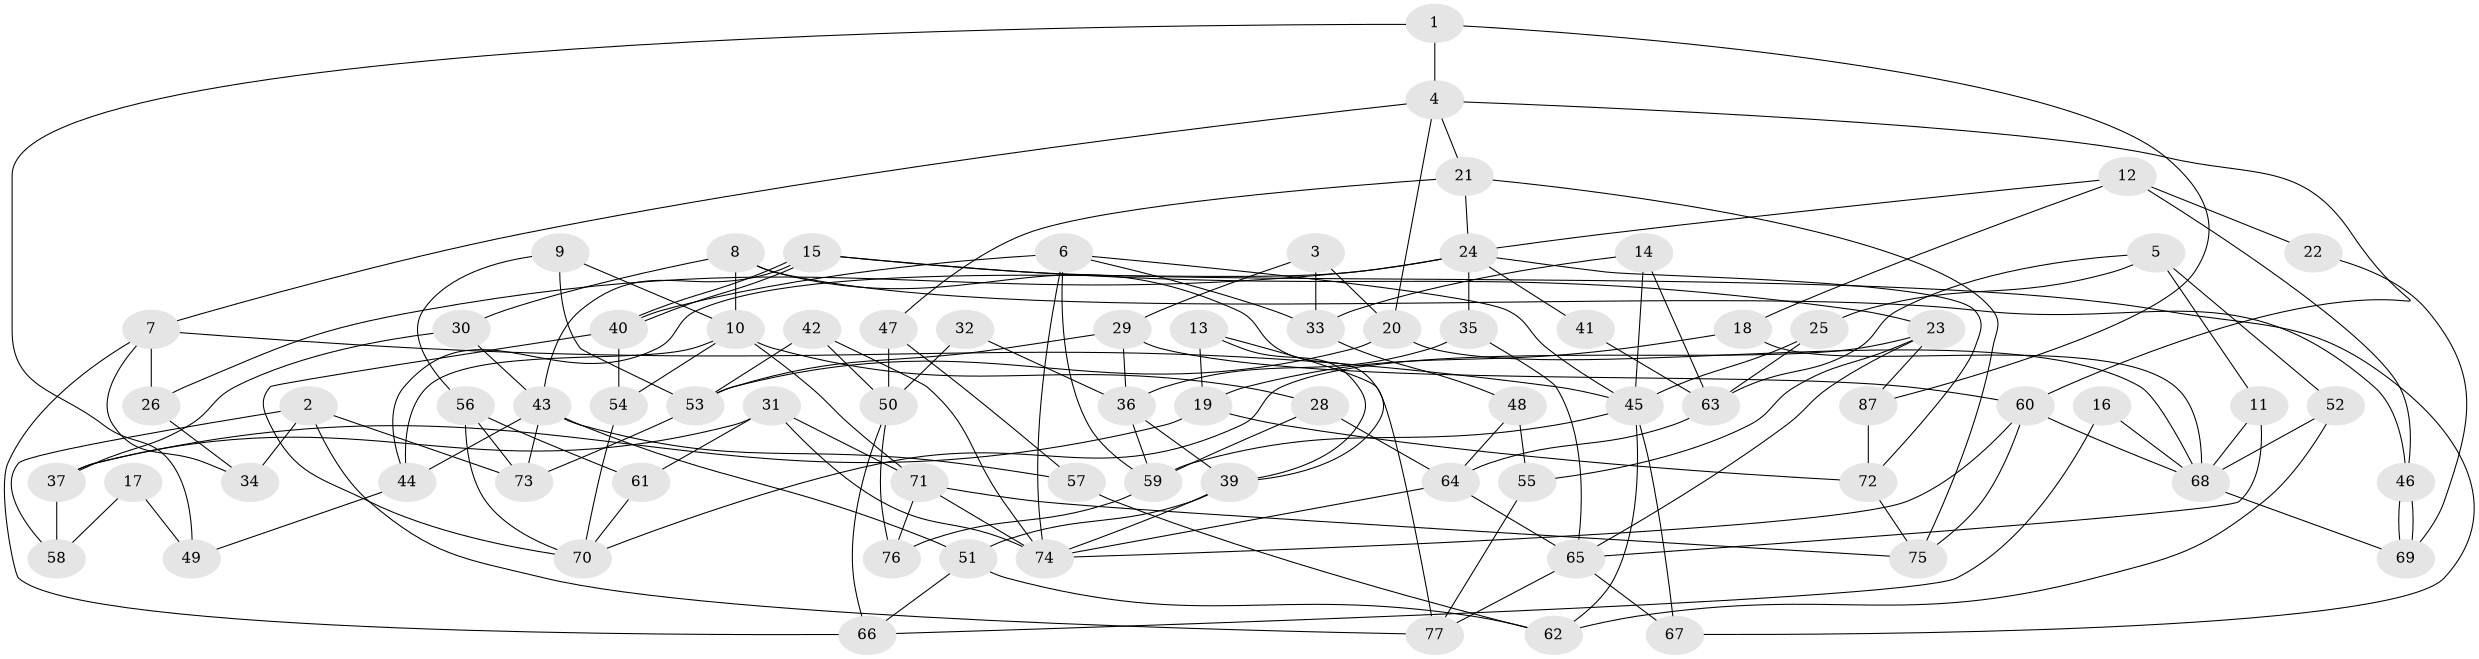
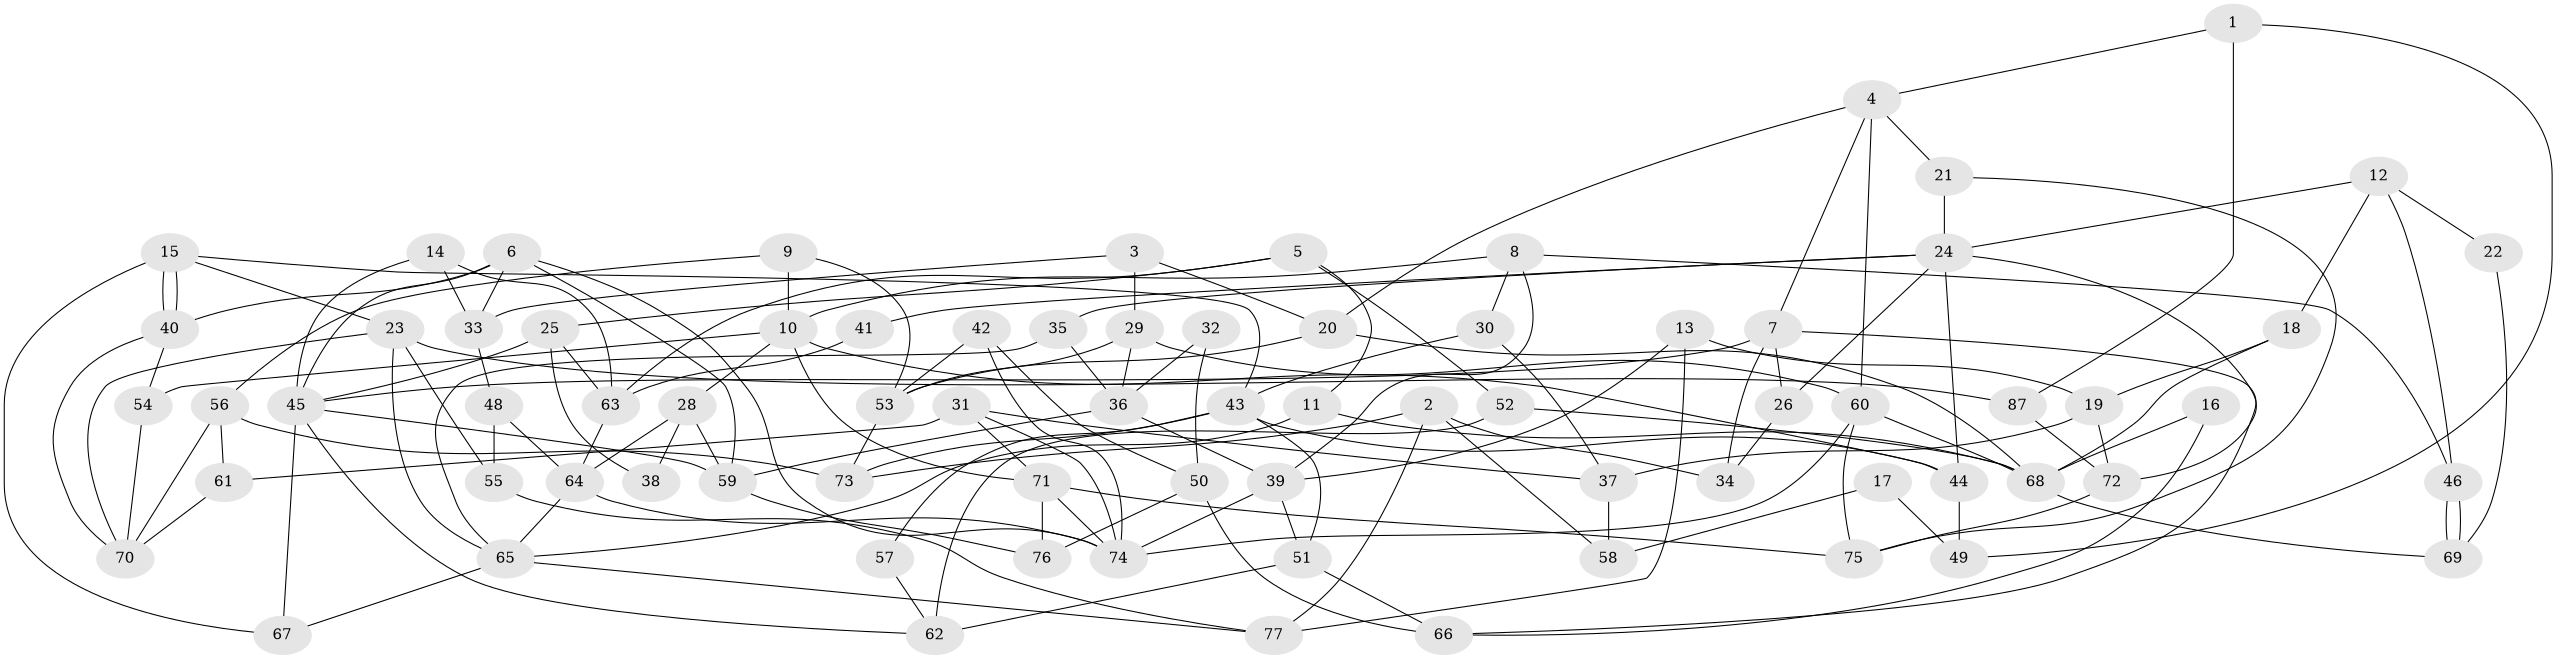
(889, 329) -> none
none -> (651, 482)
